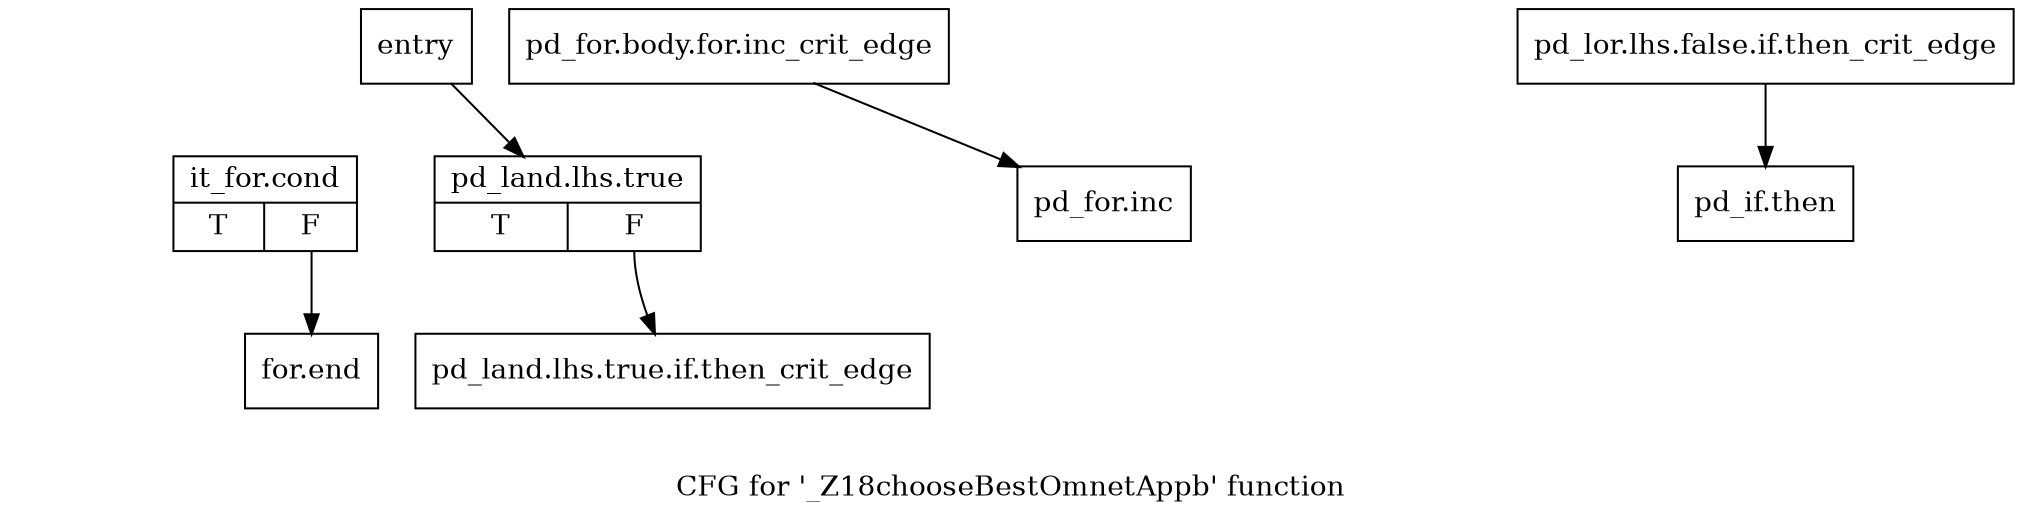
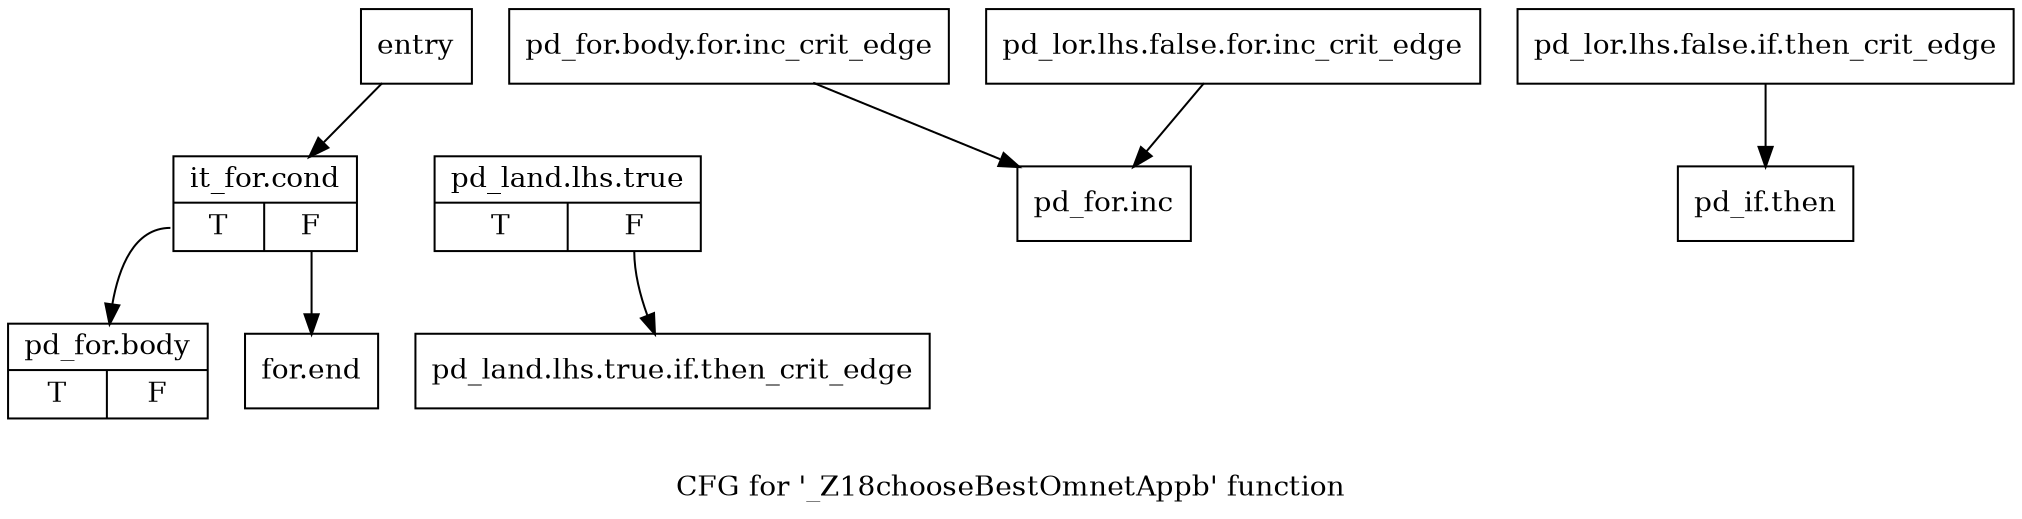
none -> (1233, 46)
(480, 113) -> (353, 113)
none -> (108, 371)
